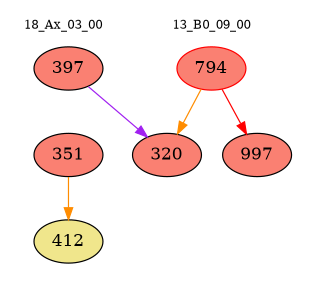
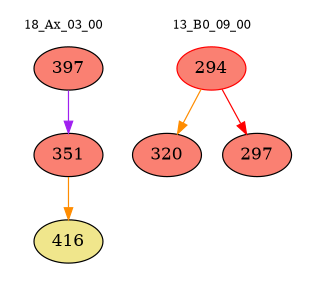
(211, 68) -> (211, 68)
(105, 100) -> (68, 106)
(257, 155) -> (257, 155)
(68, 241) -> (68, 241)
